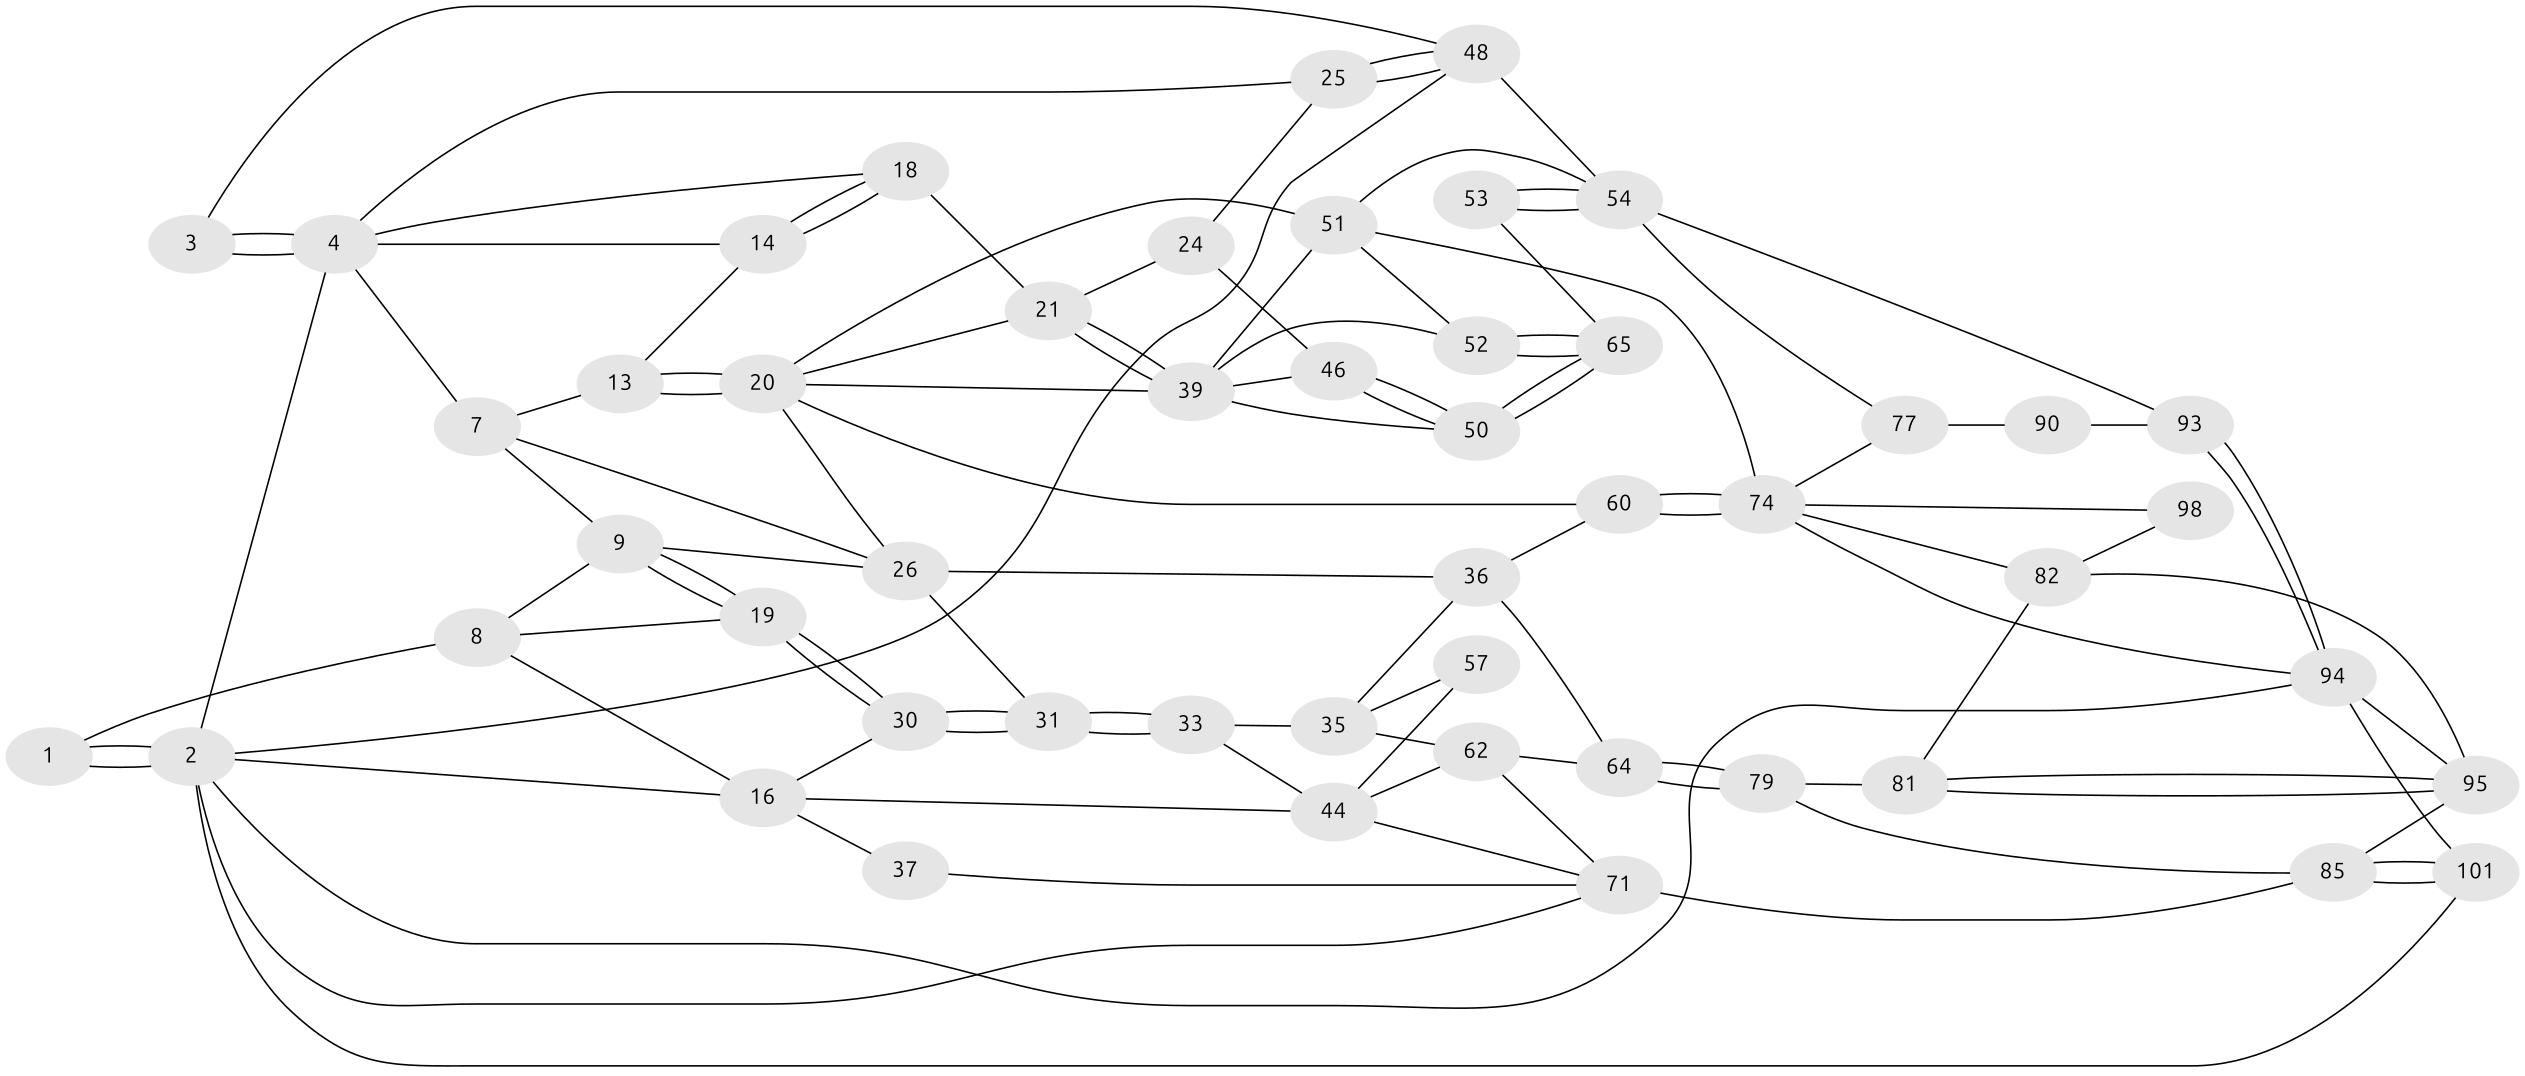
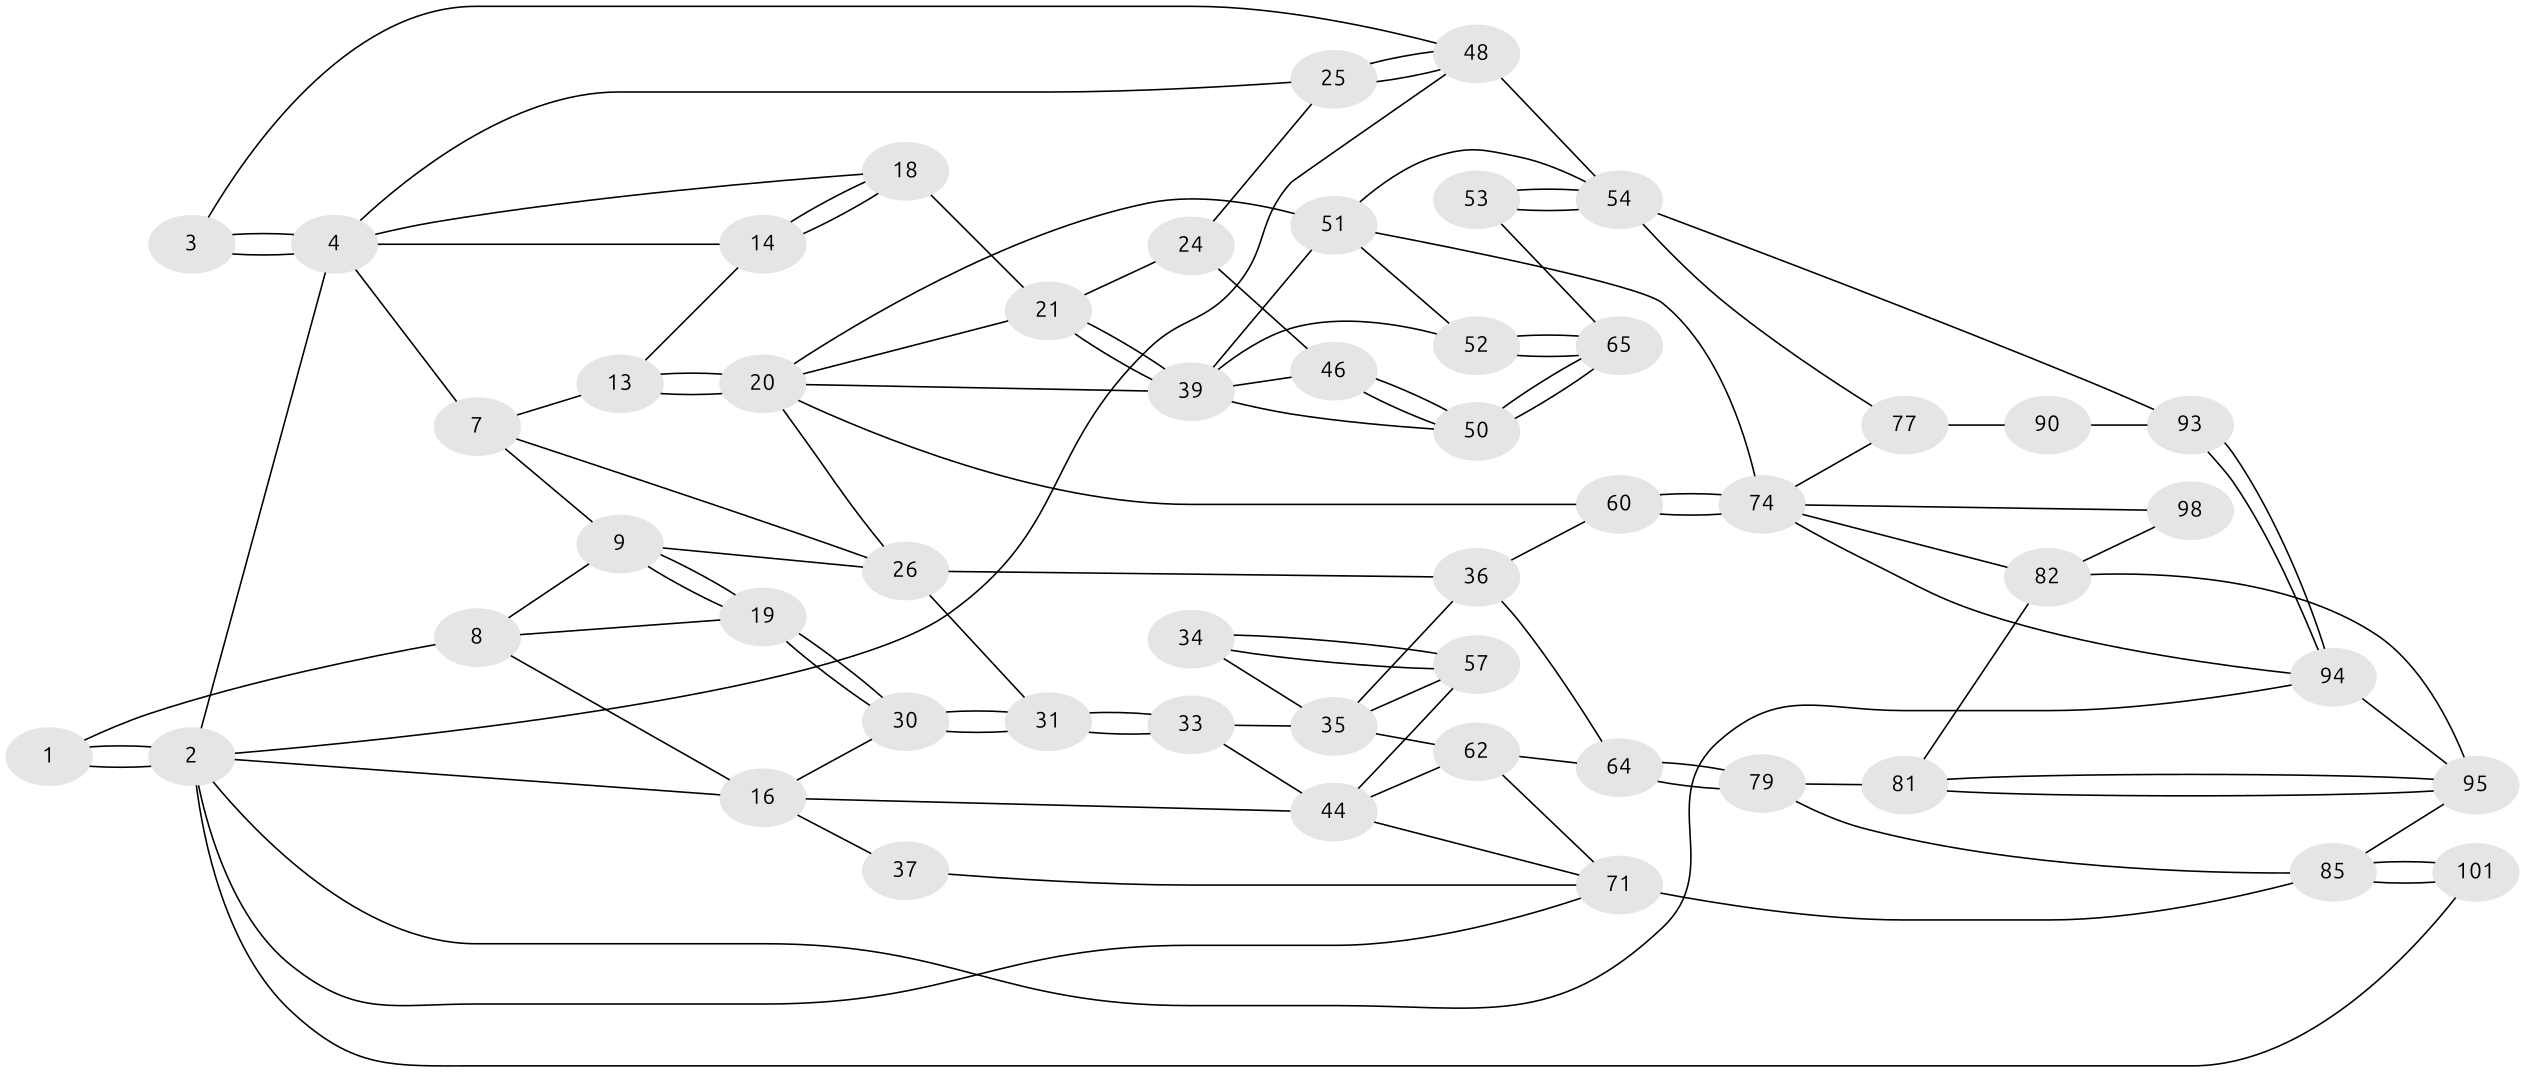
none -> (1191, 639)
(2390, 767) -> none
